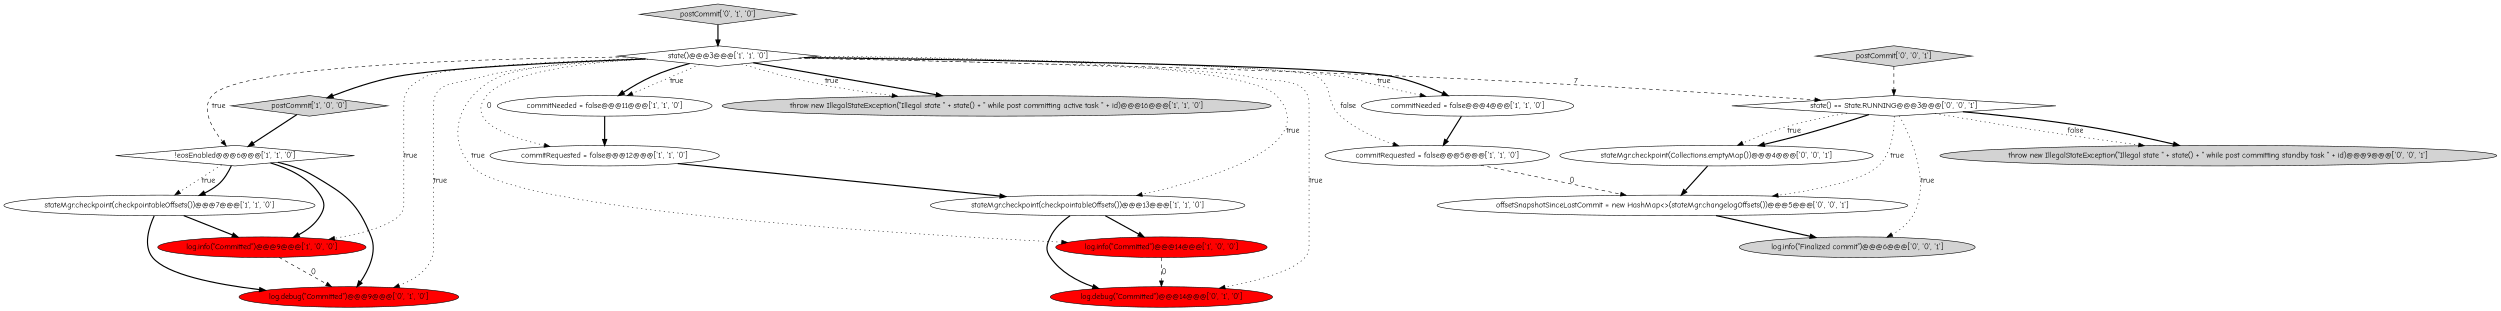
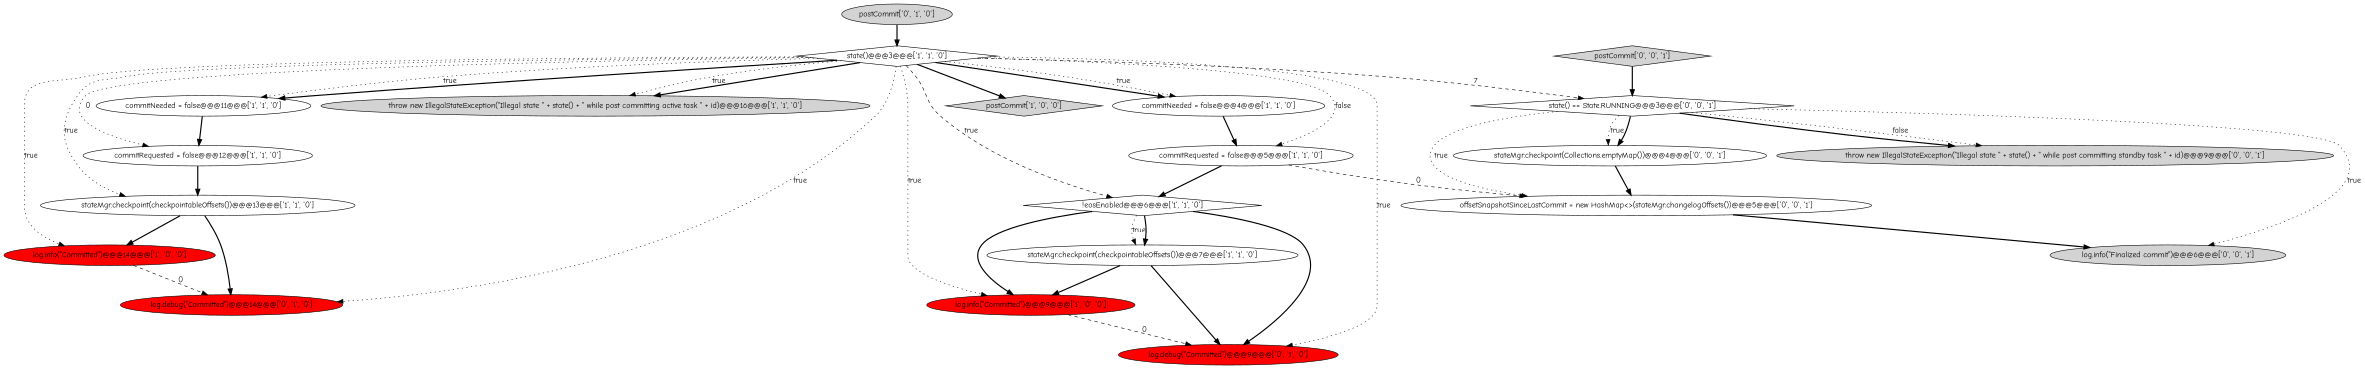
(718, 14) -> (897, 14)
(1894, 78) -> (1632, 78)
(275, 129) -> (1193, 180)
